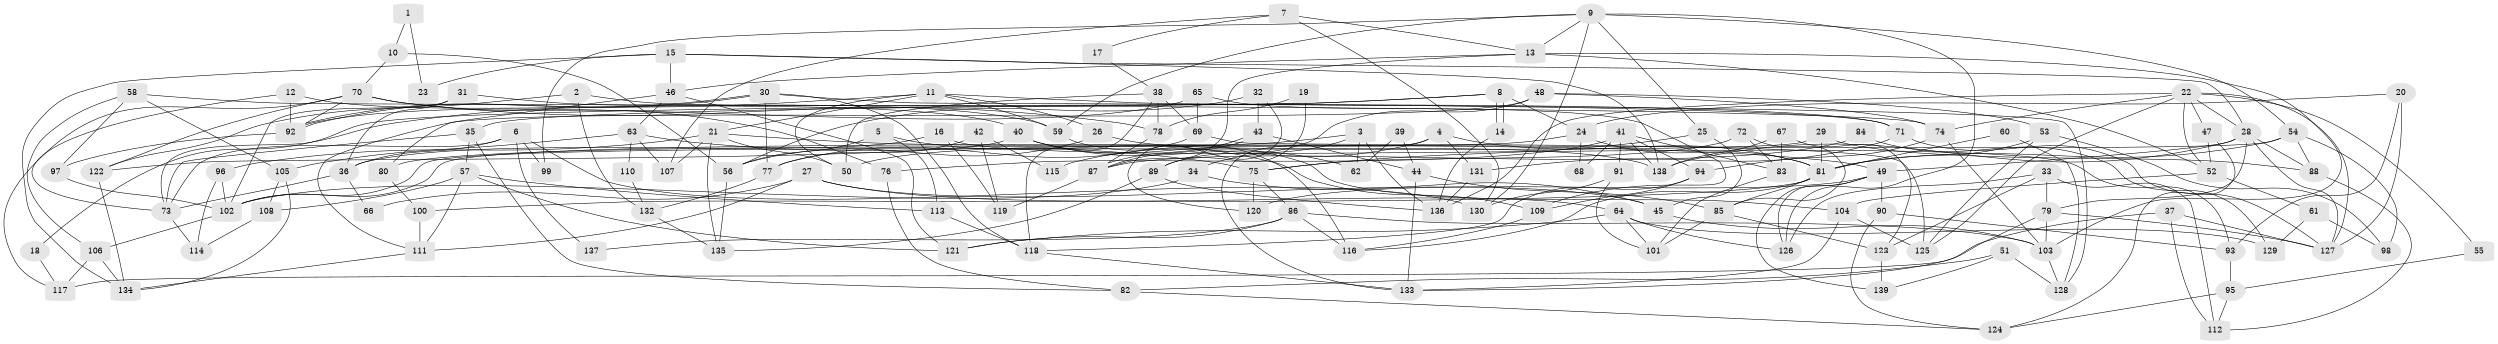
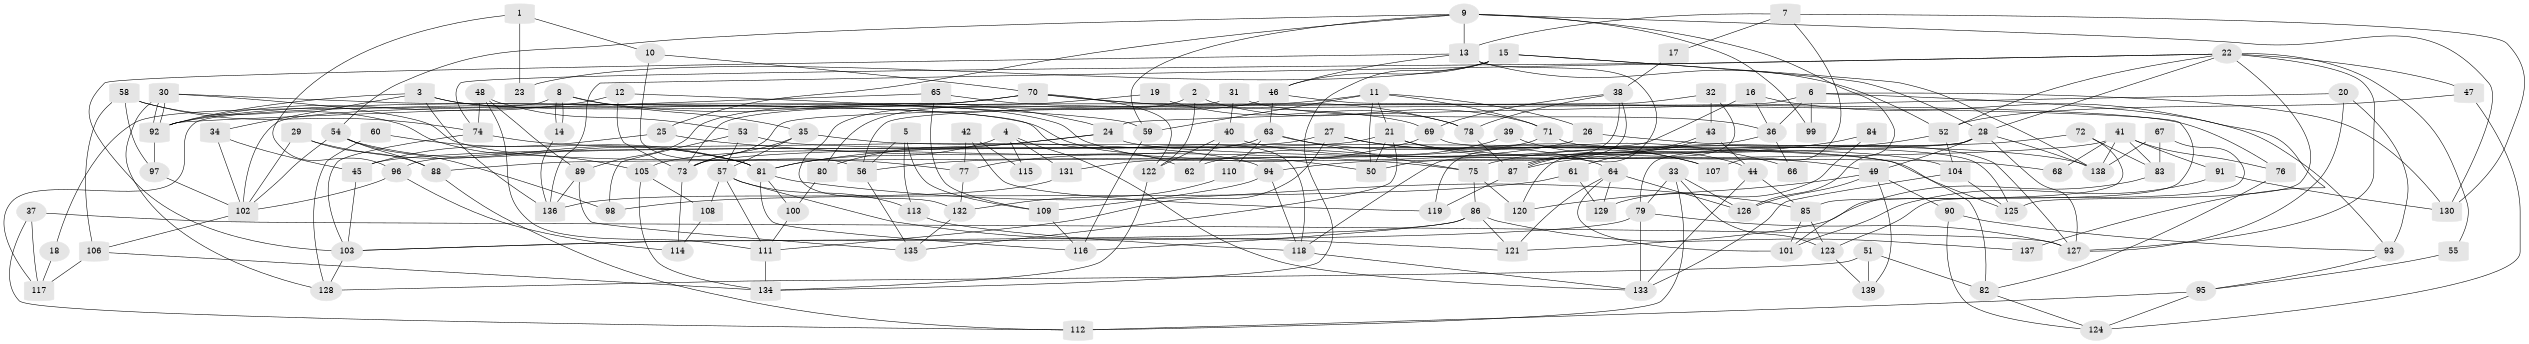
none -> (319, 79)
none -> (345, 97)
(1933, 156) -> (732, 153)
